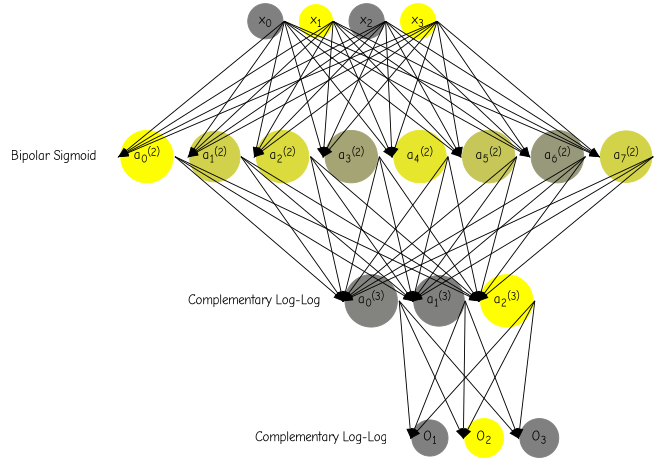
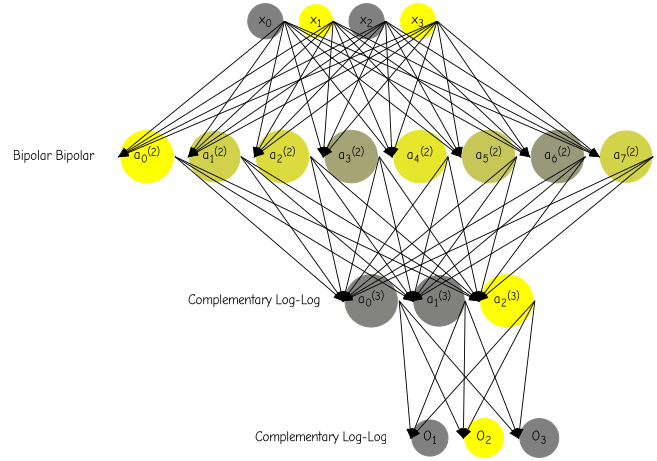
(54, 157) -> (54, 157)
